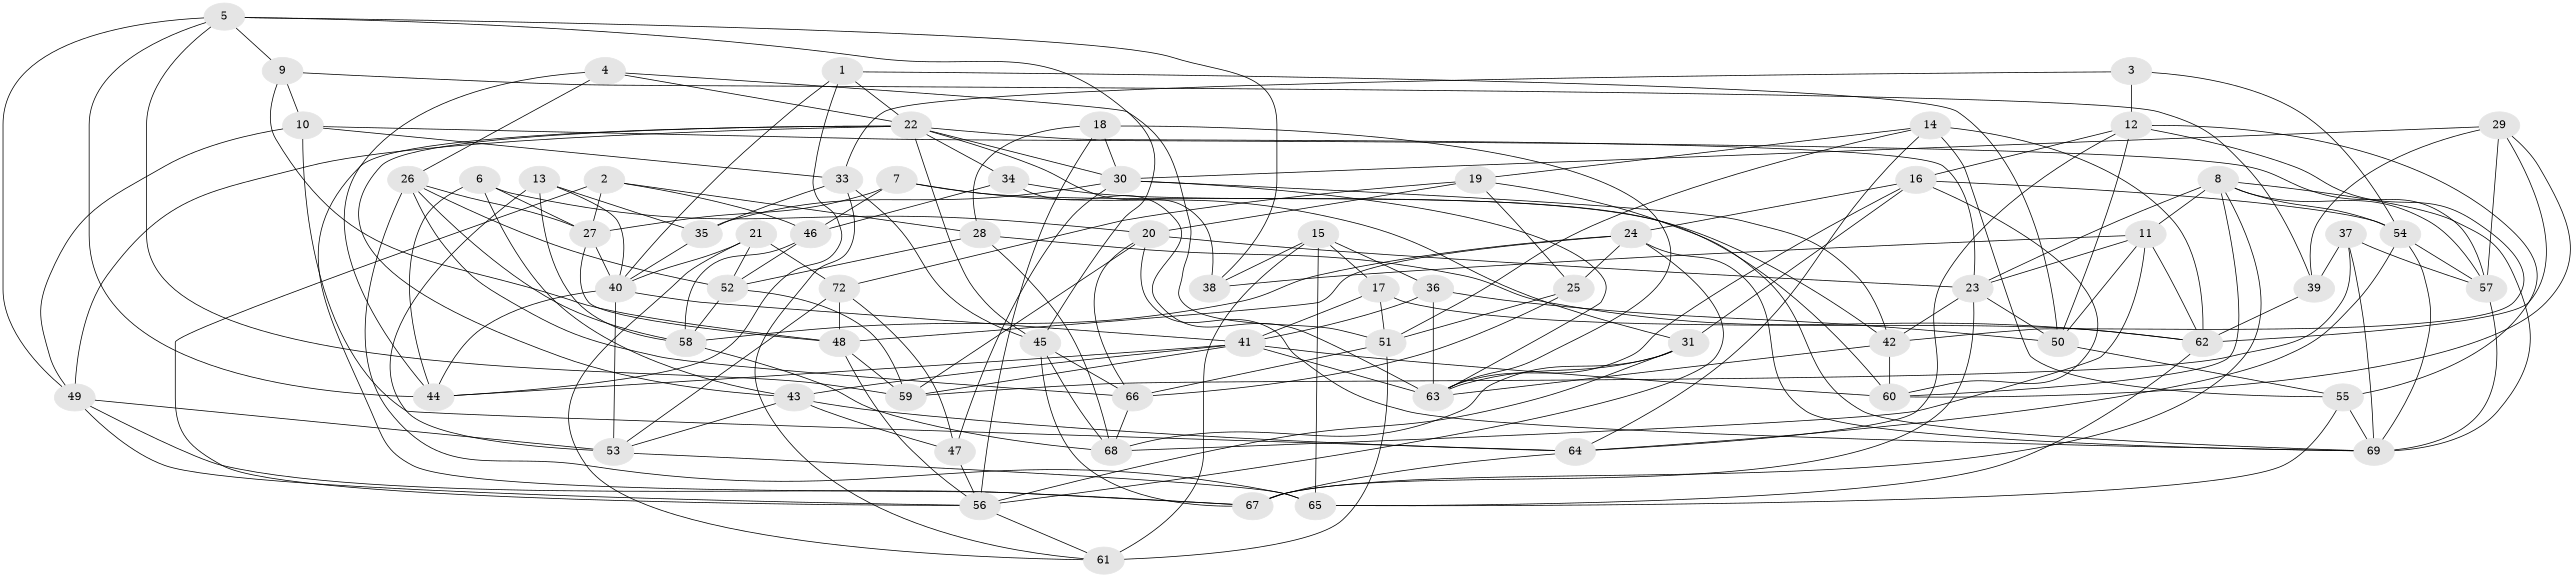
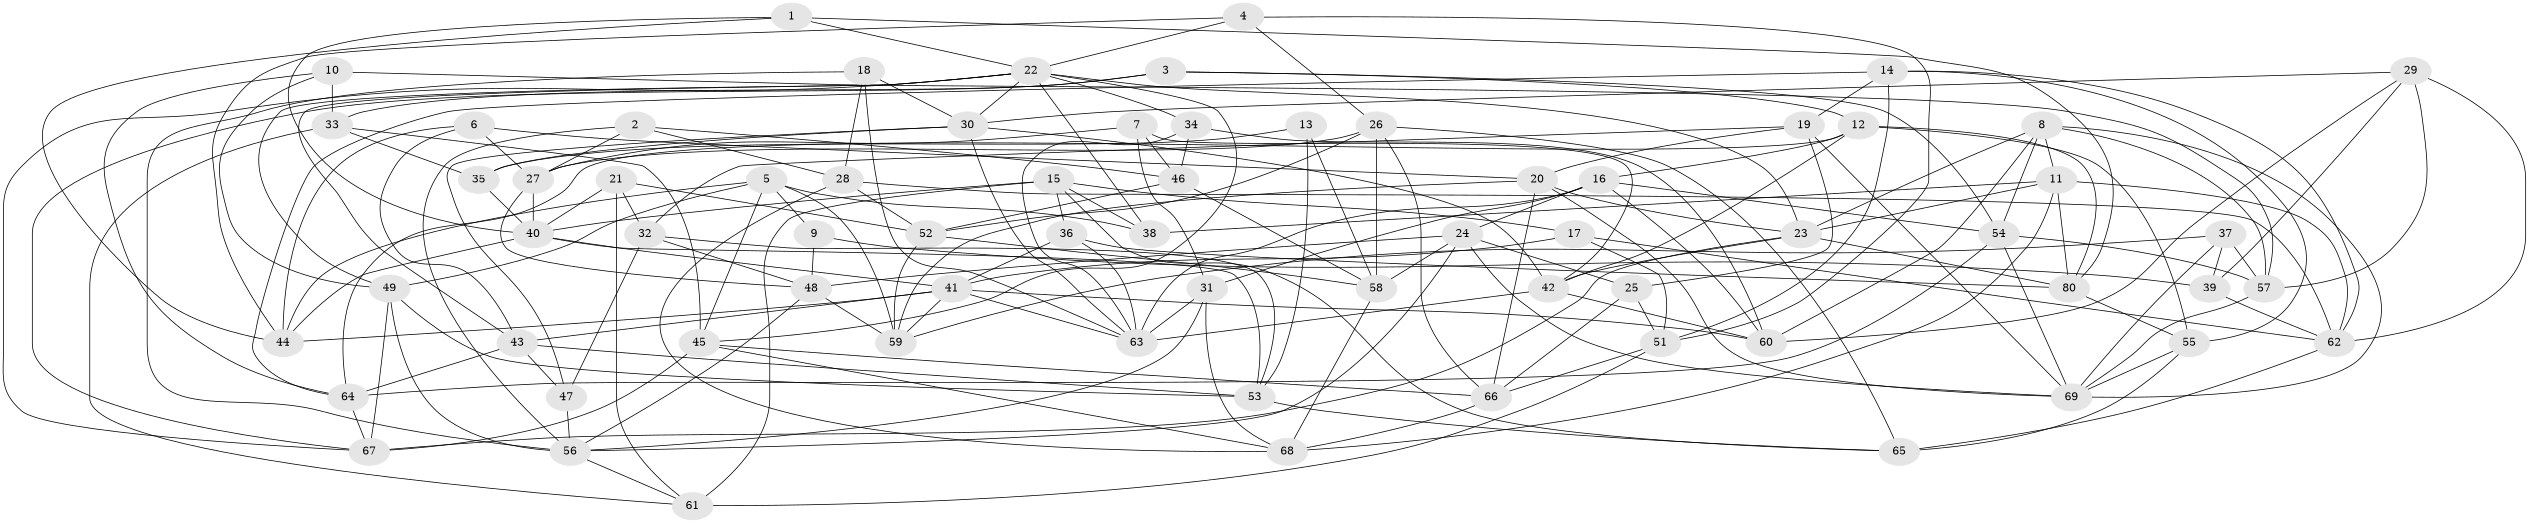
(293, 98) -> none
(613, 216) -> (781, 203)
(839, 289) -> (645, 234)
(2058, 343) -> (2069, 289)
(1855, 467) -> (263, 120)
